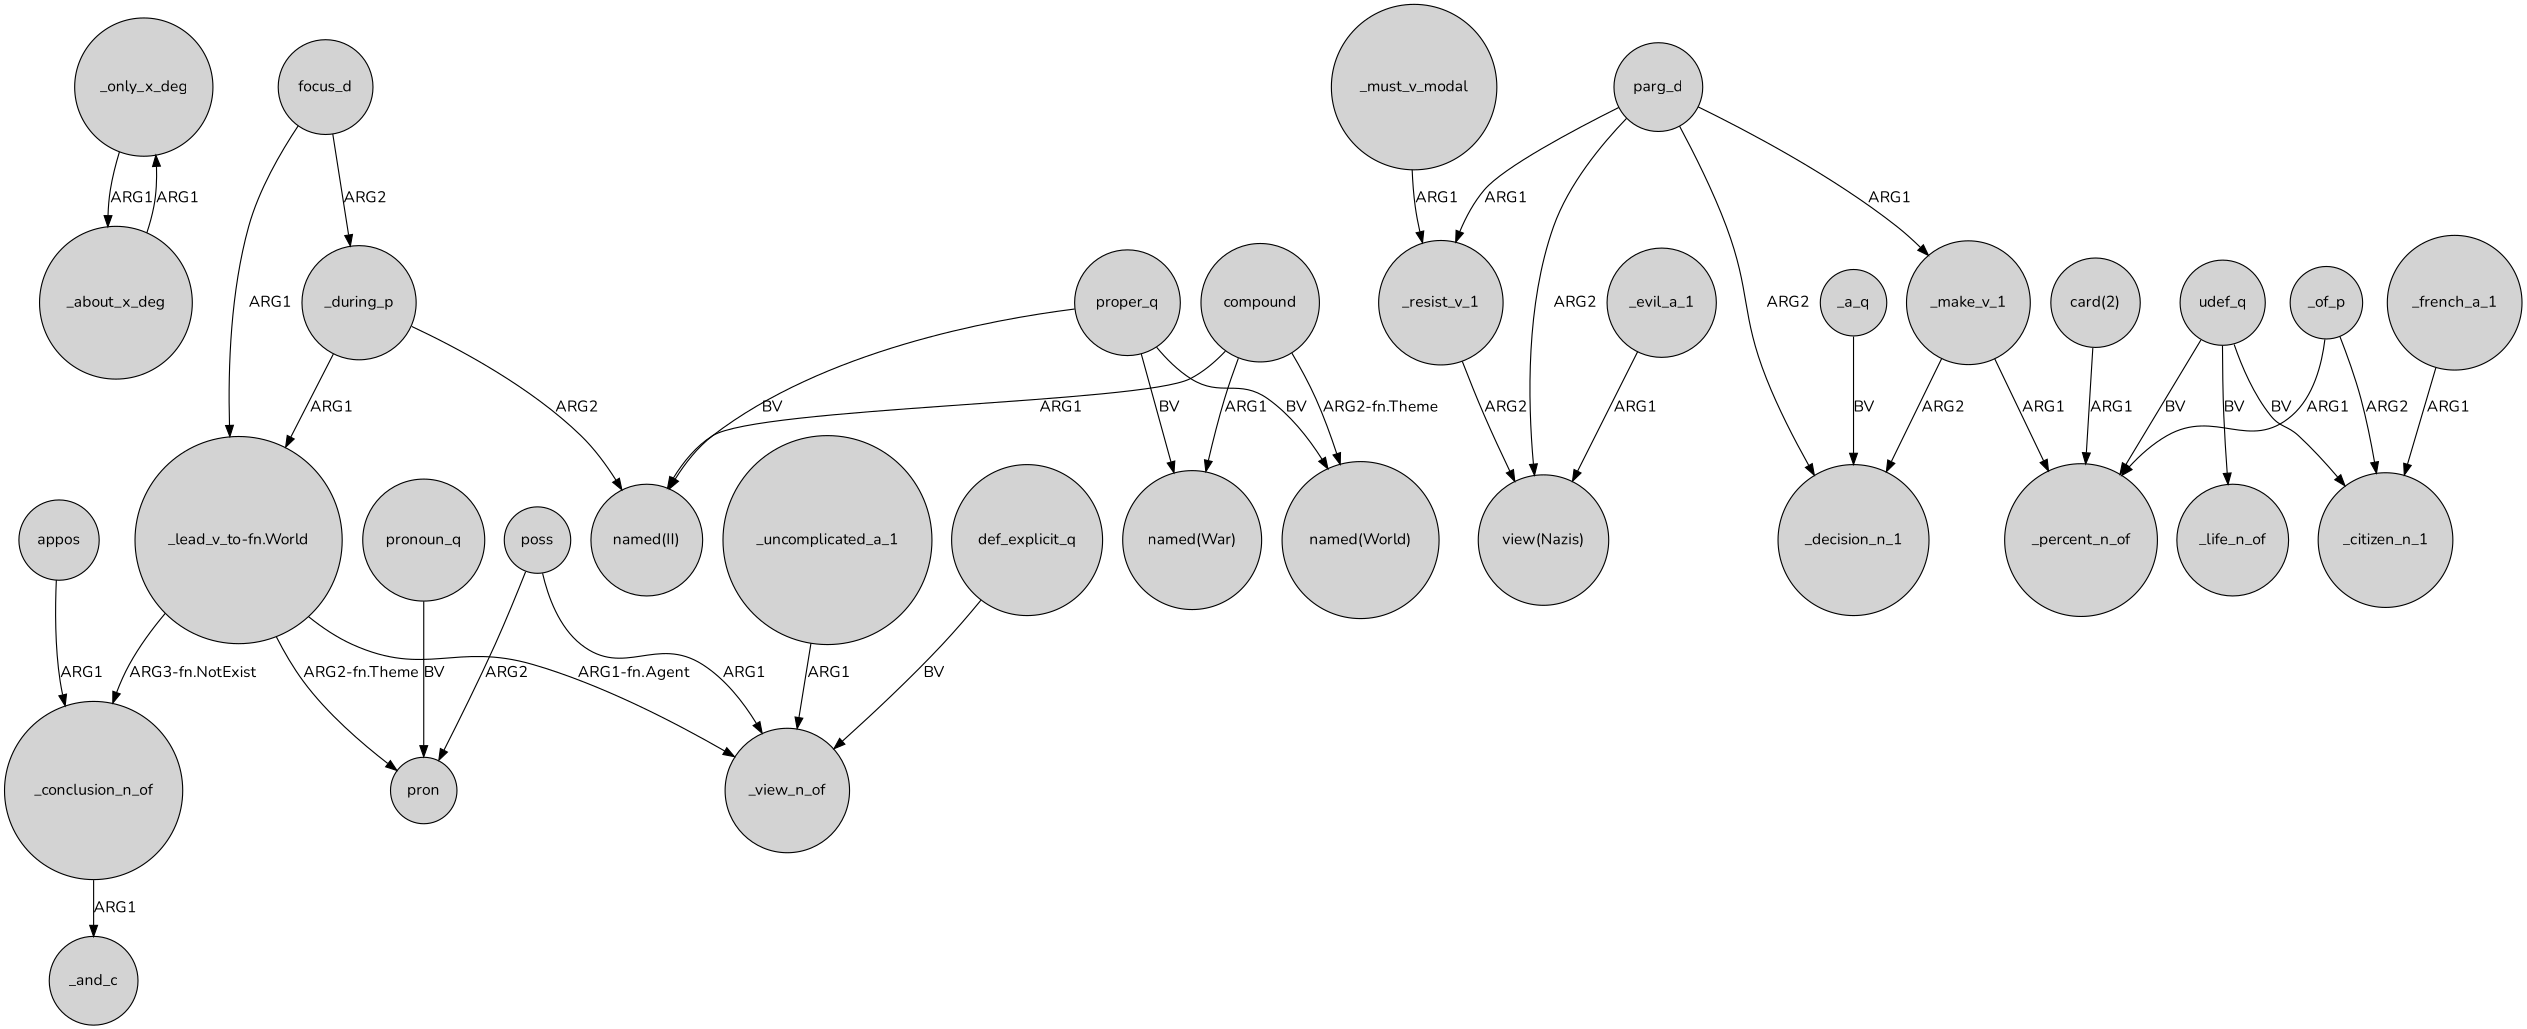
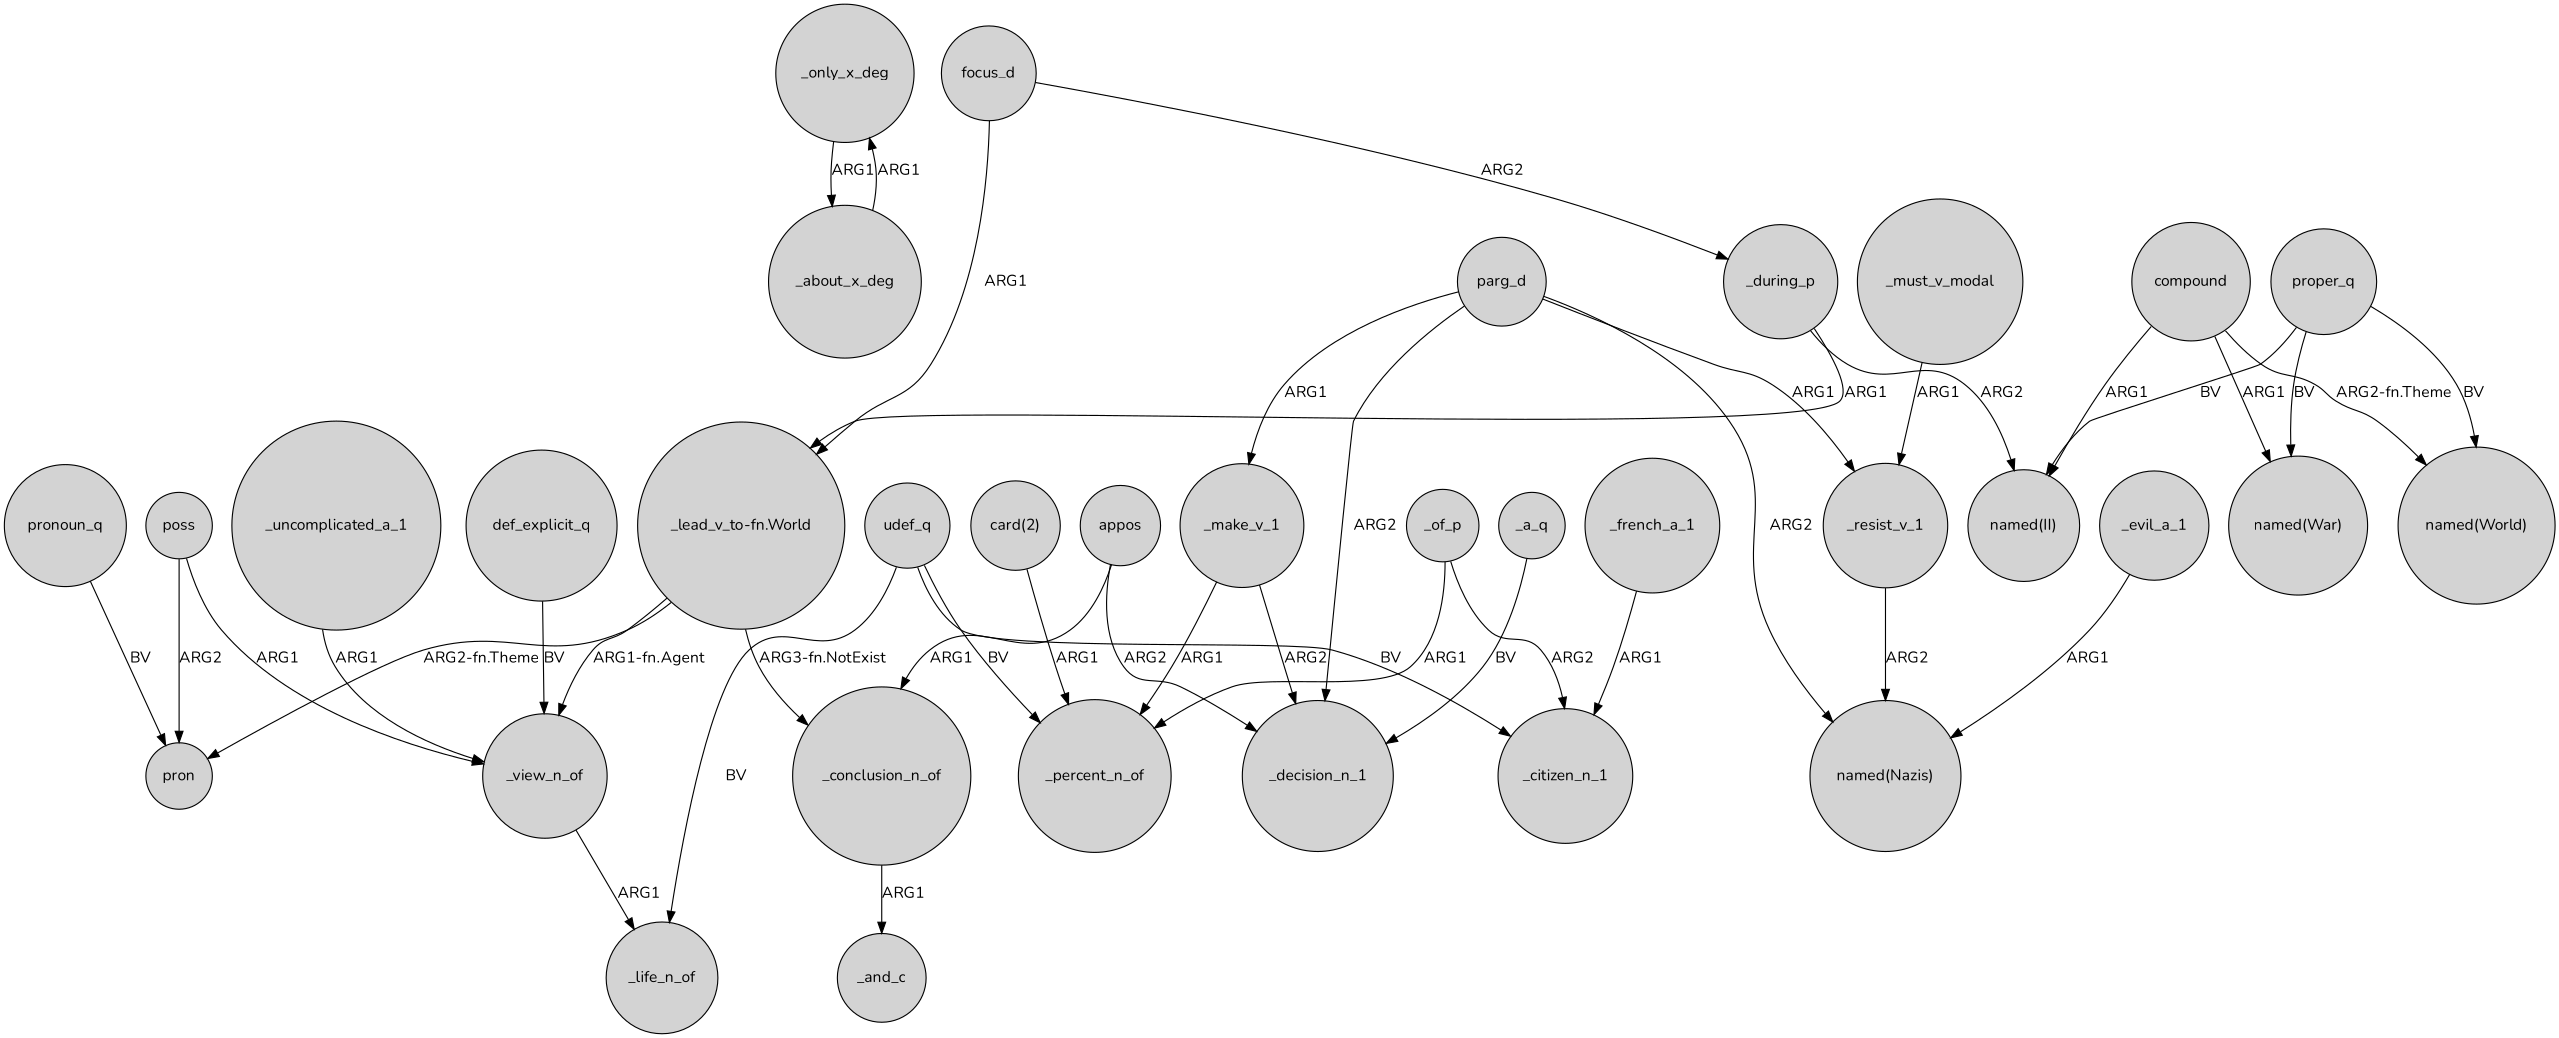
(1543, 540) -> (1885, 776)
none -> (1136, 678)
none -> (602, 875)
